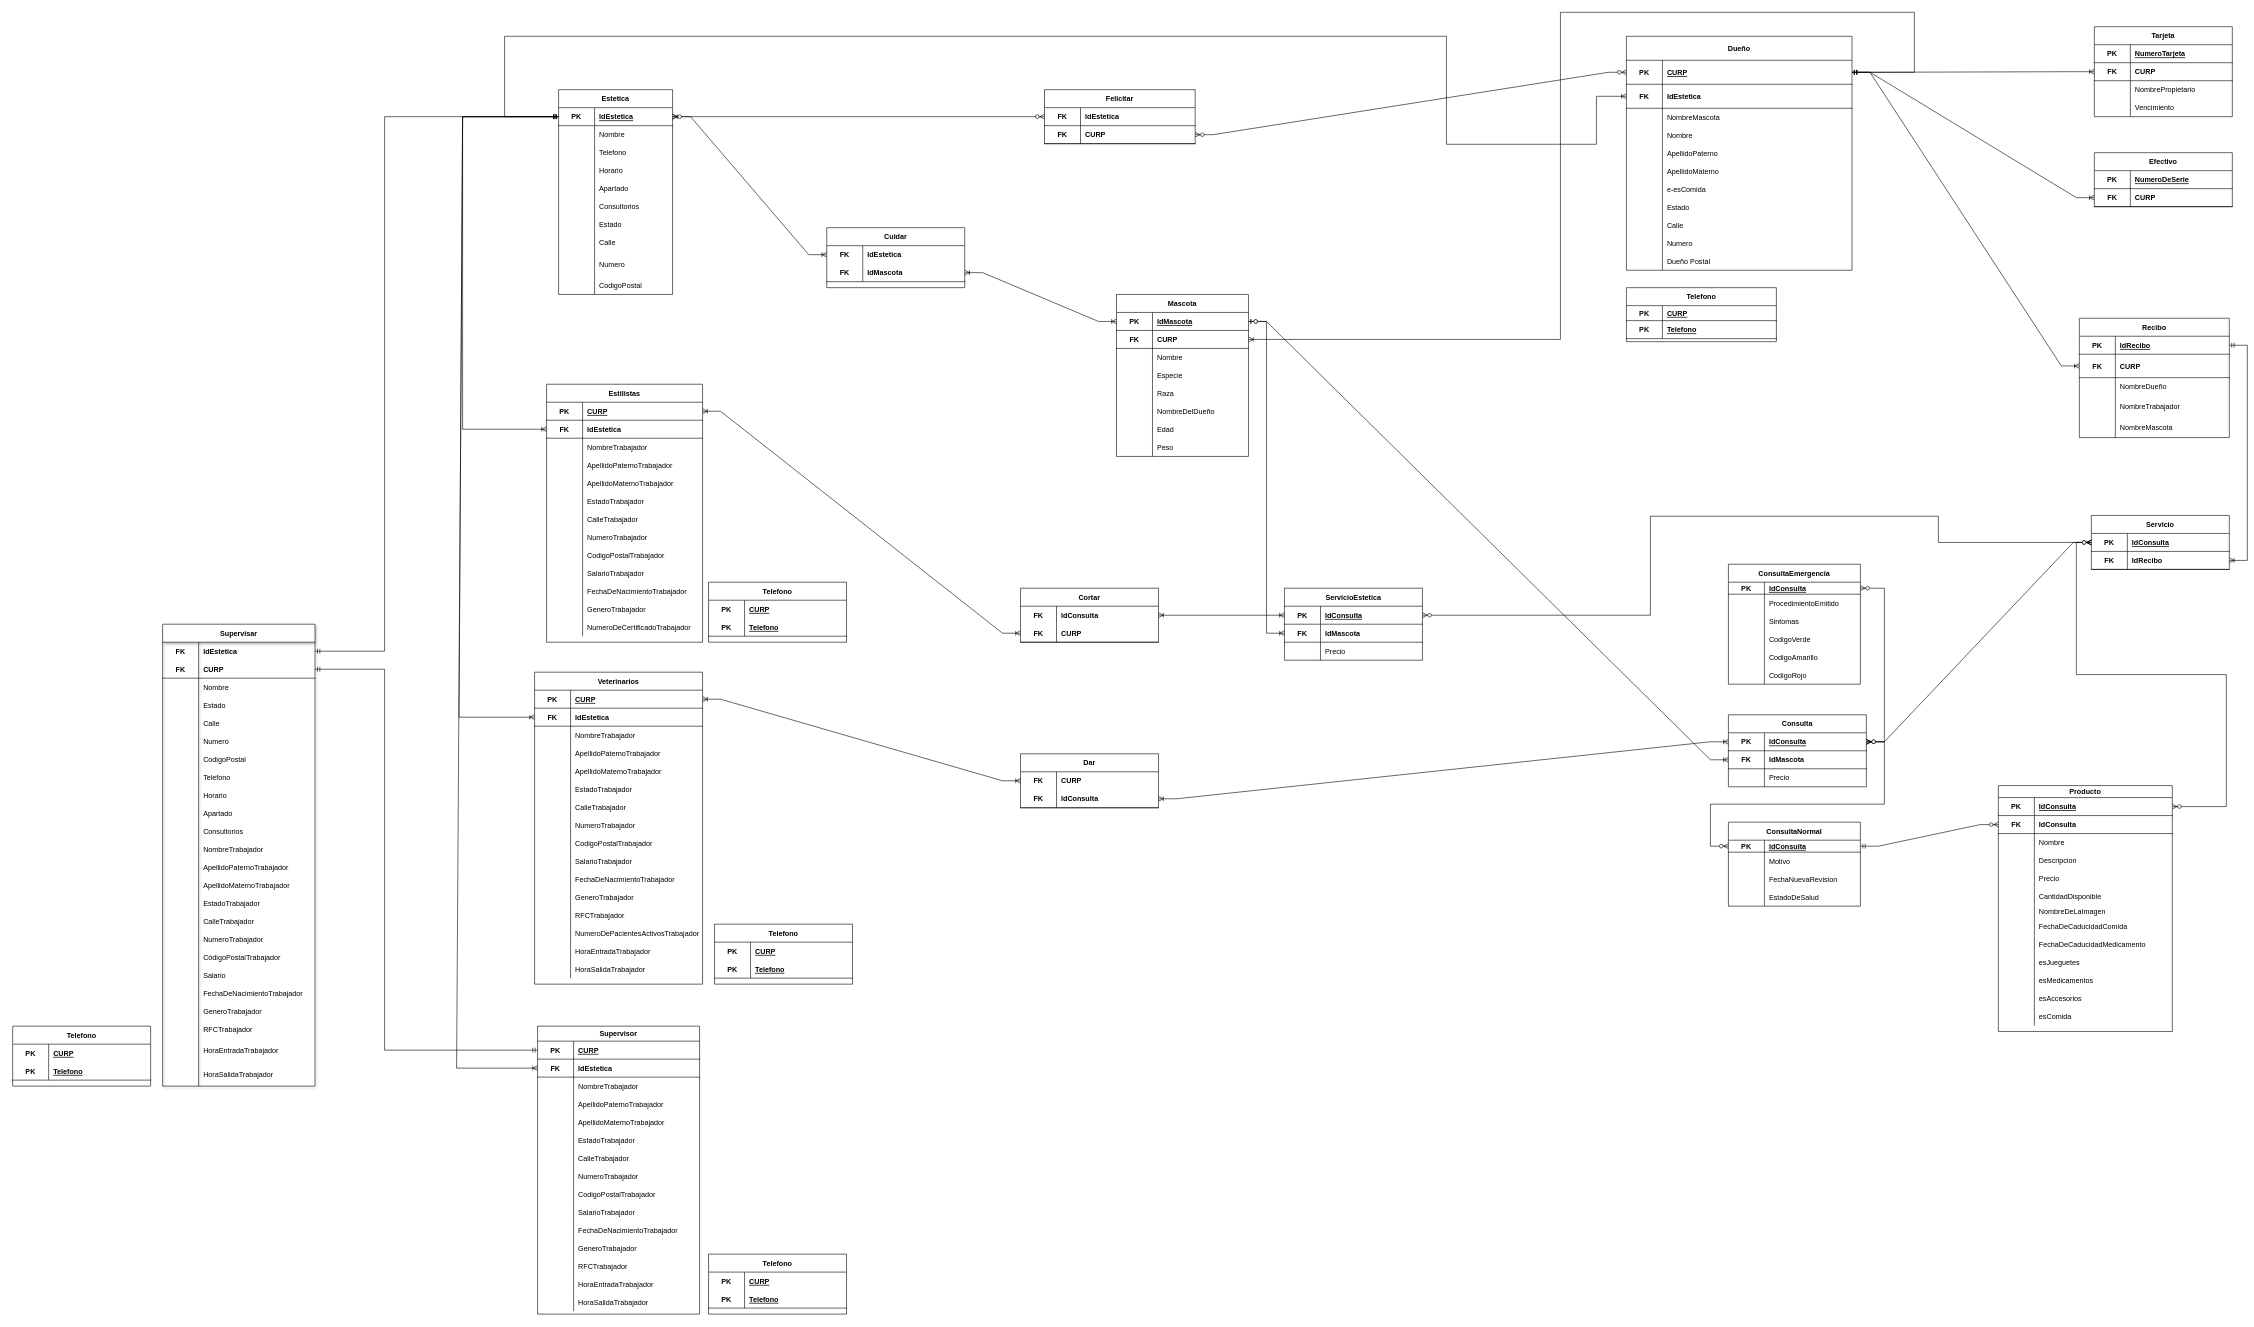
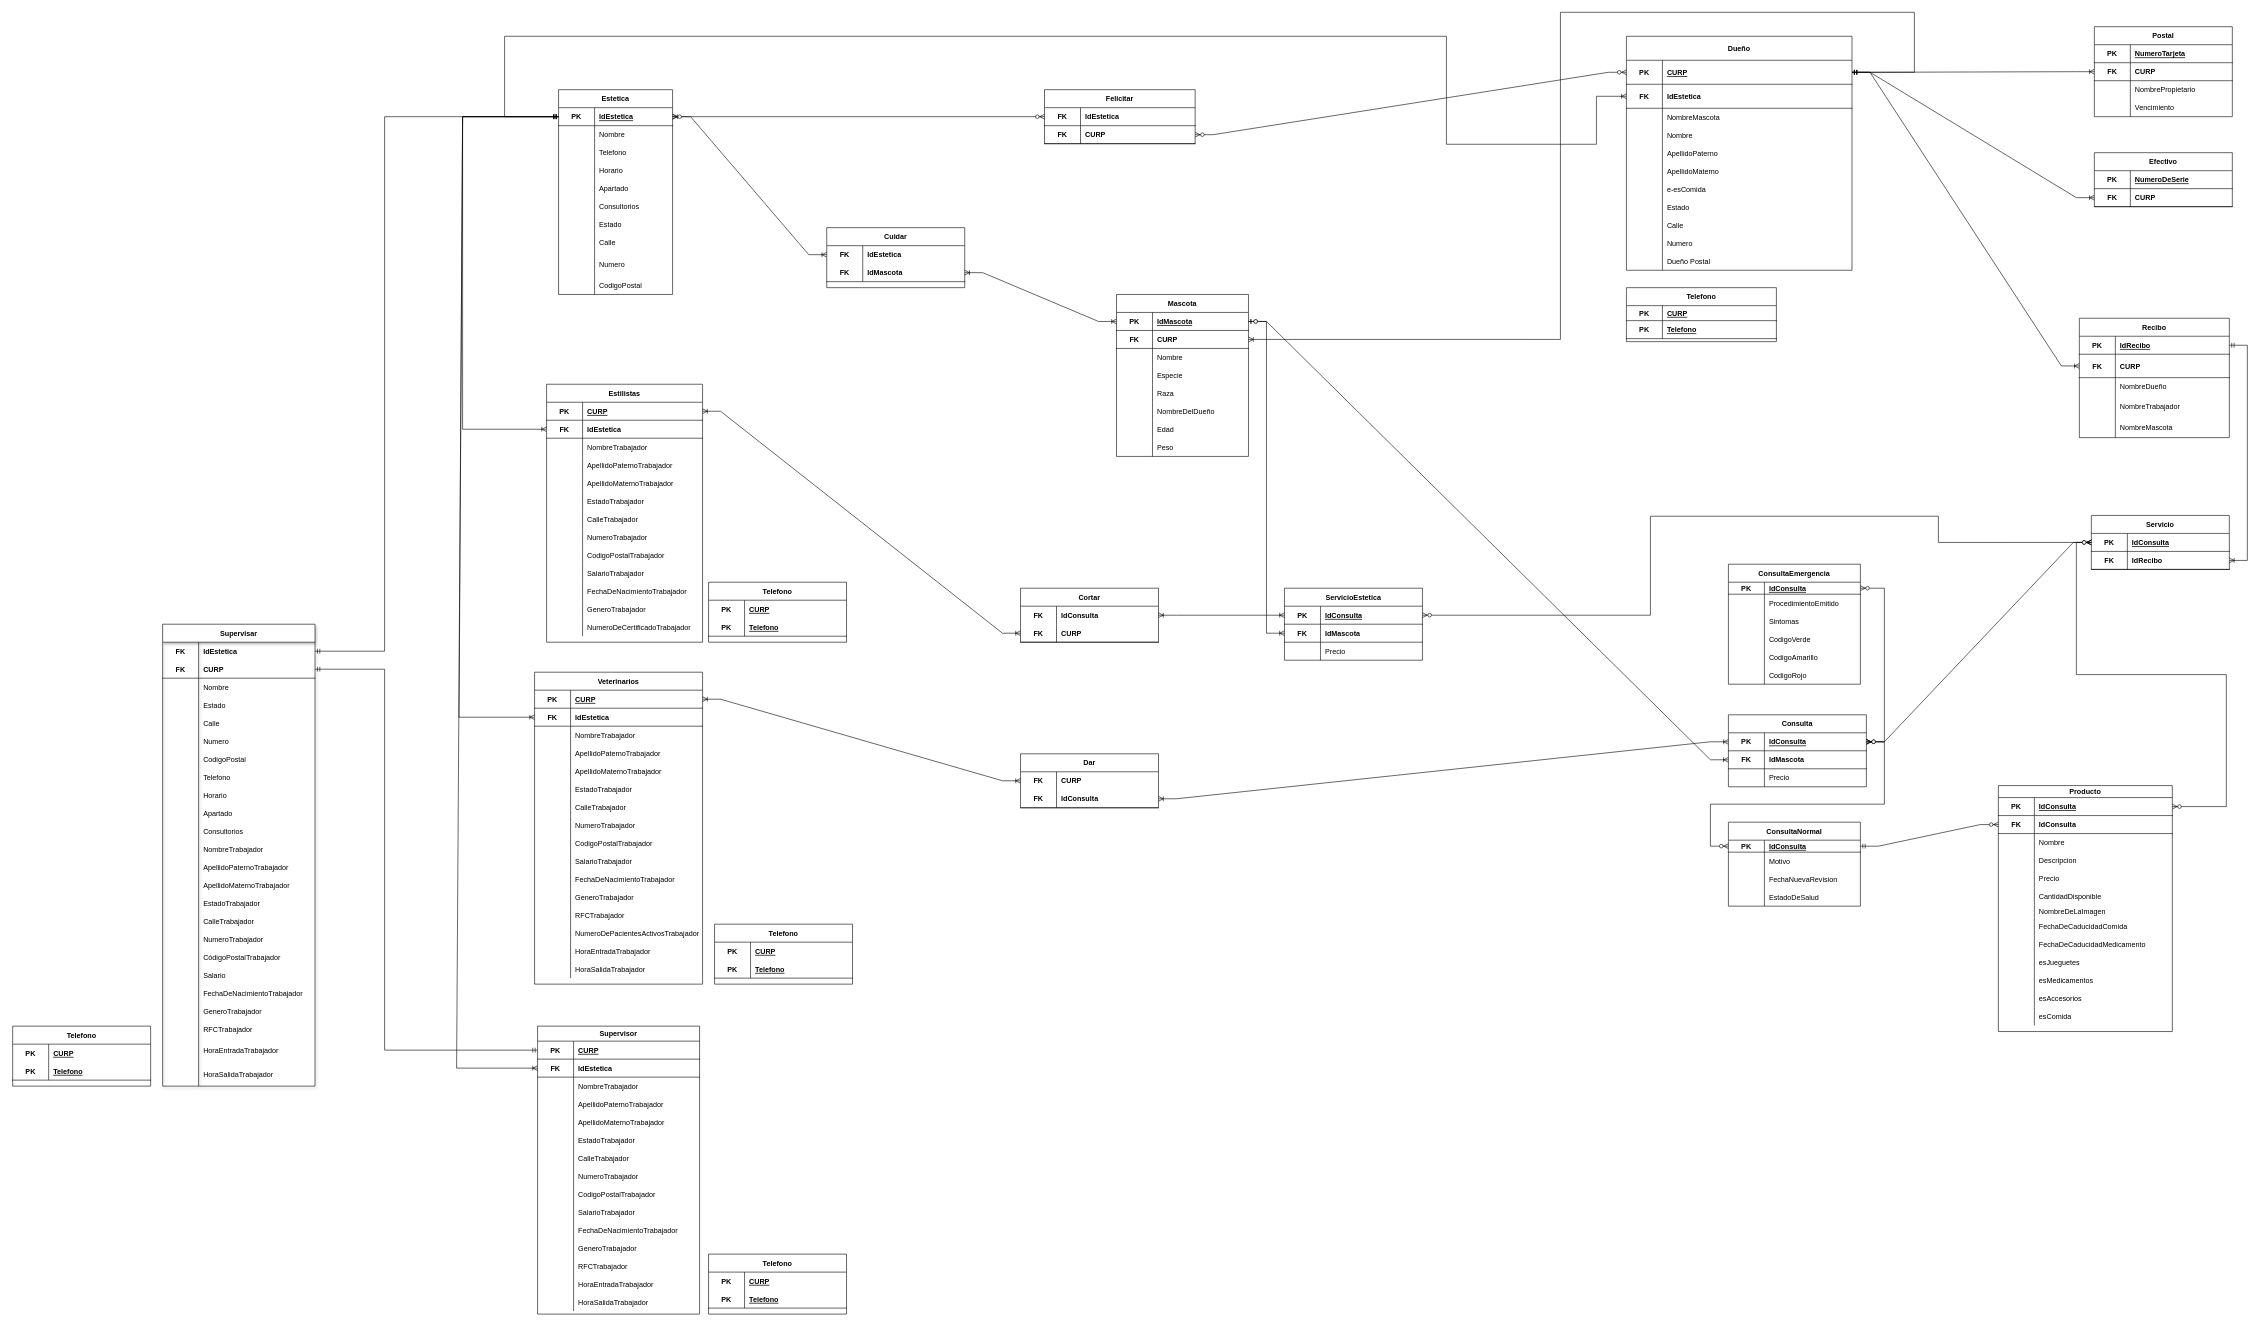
(2163, 36) -> (2163, 36)
